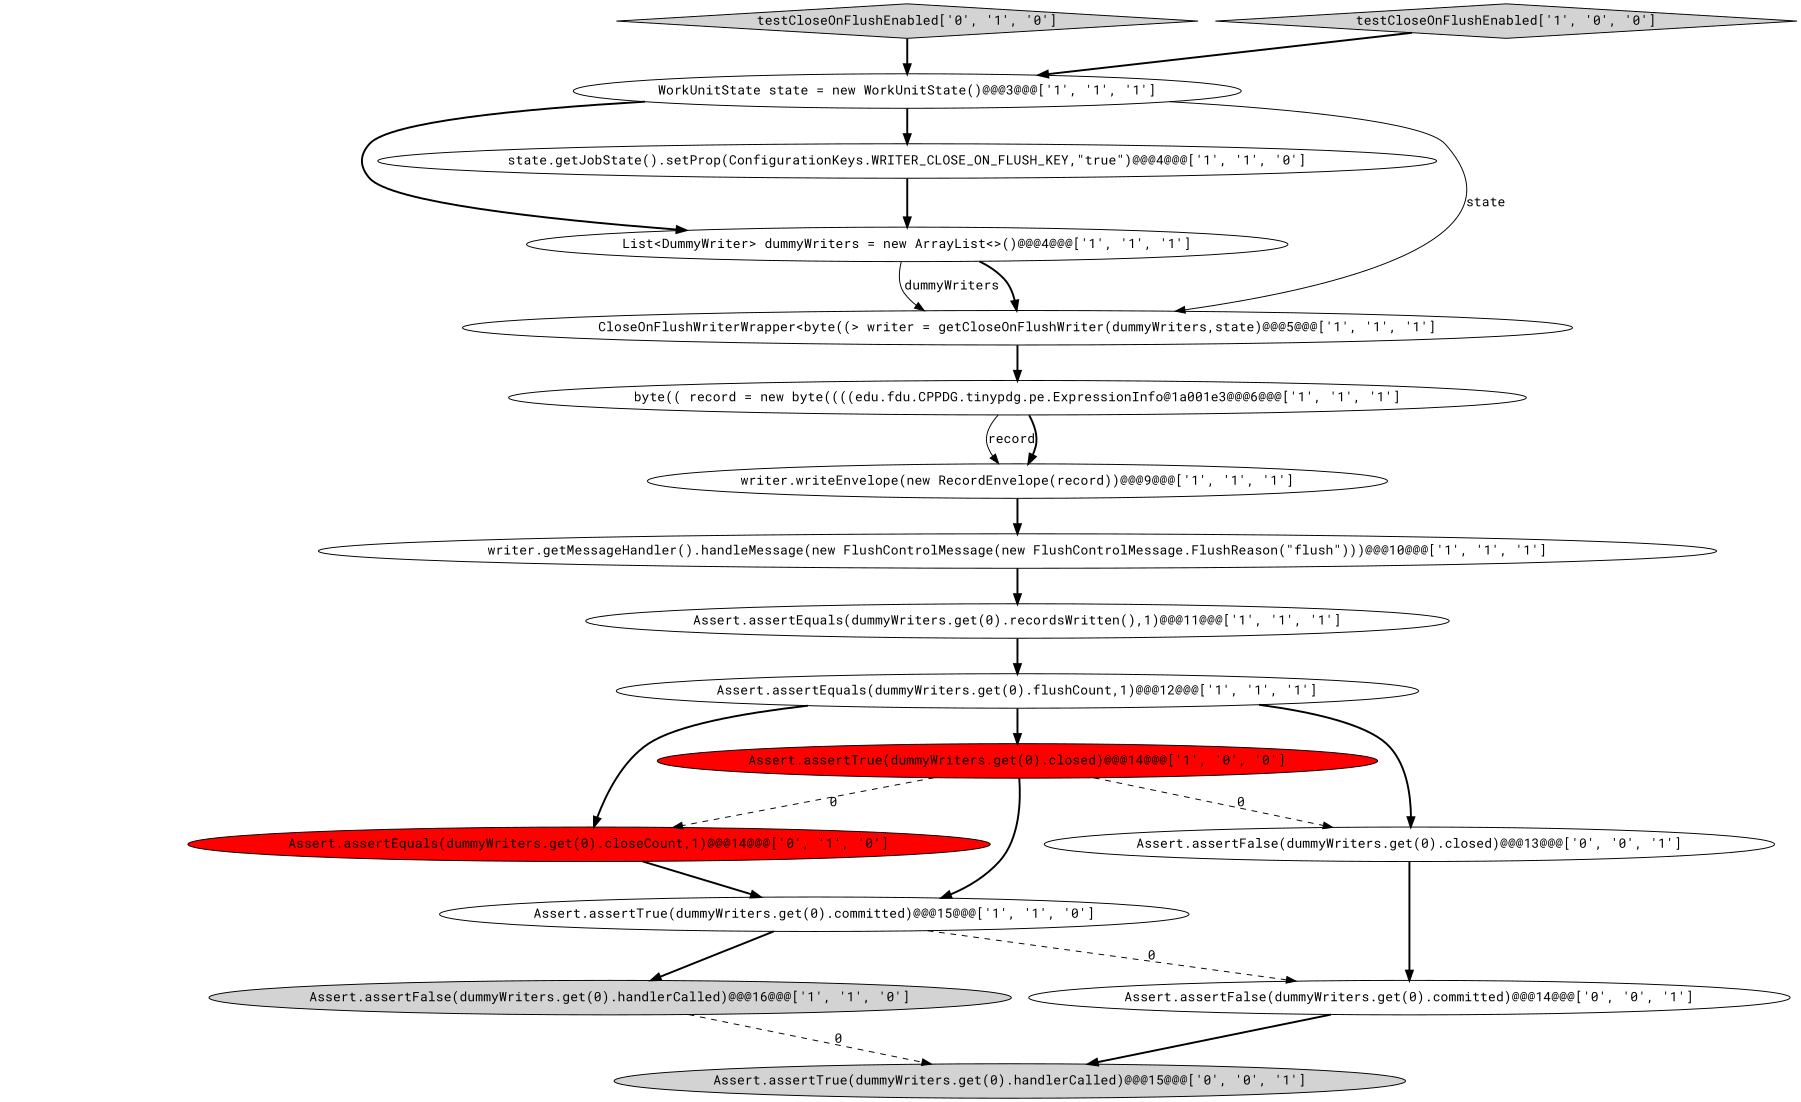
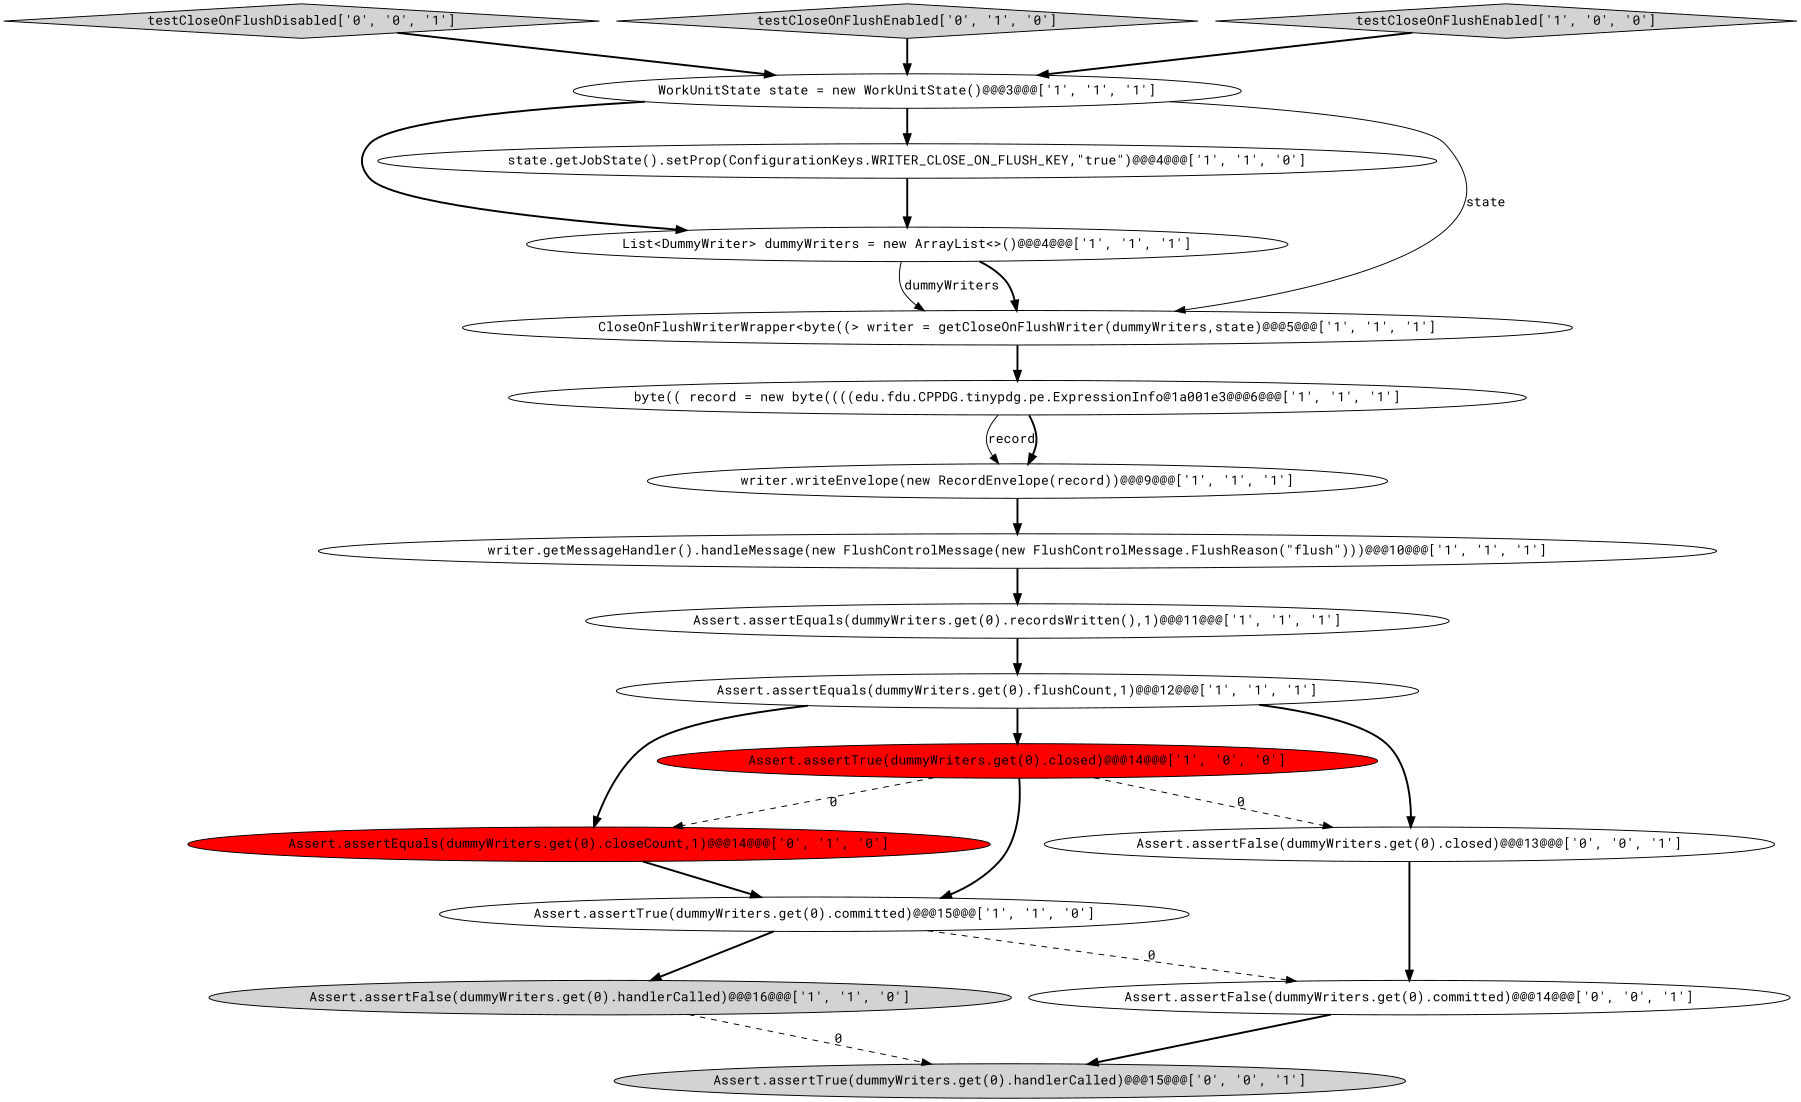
none -> (302, 21)
